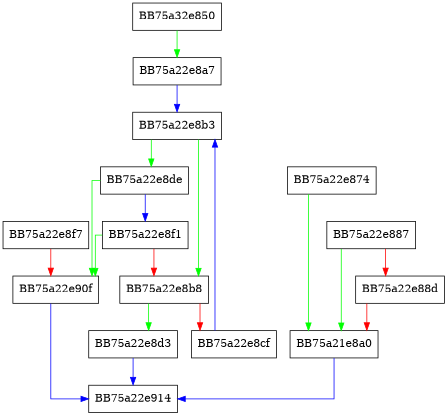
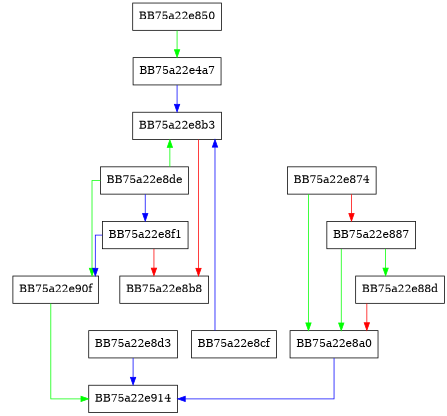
(177, 17) -> (177, 17)
(177, 71) -> (177, 71)
(151, 149) -> (170, 157)
(198, 204) -> (198, 204)
none -> (351, 204)
(46, 235) -> none
(95, 248) -> (95, 248)
(386, 259) -> (386, 259)
(149, 313) -> none
(200, 313) -> none
(334, 344) -> (334, 344)
(51, 366) -> (51, 366)
